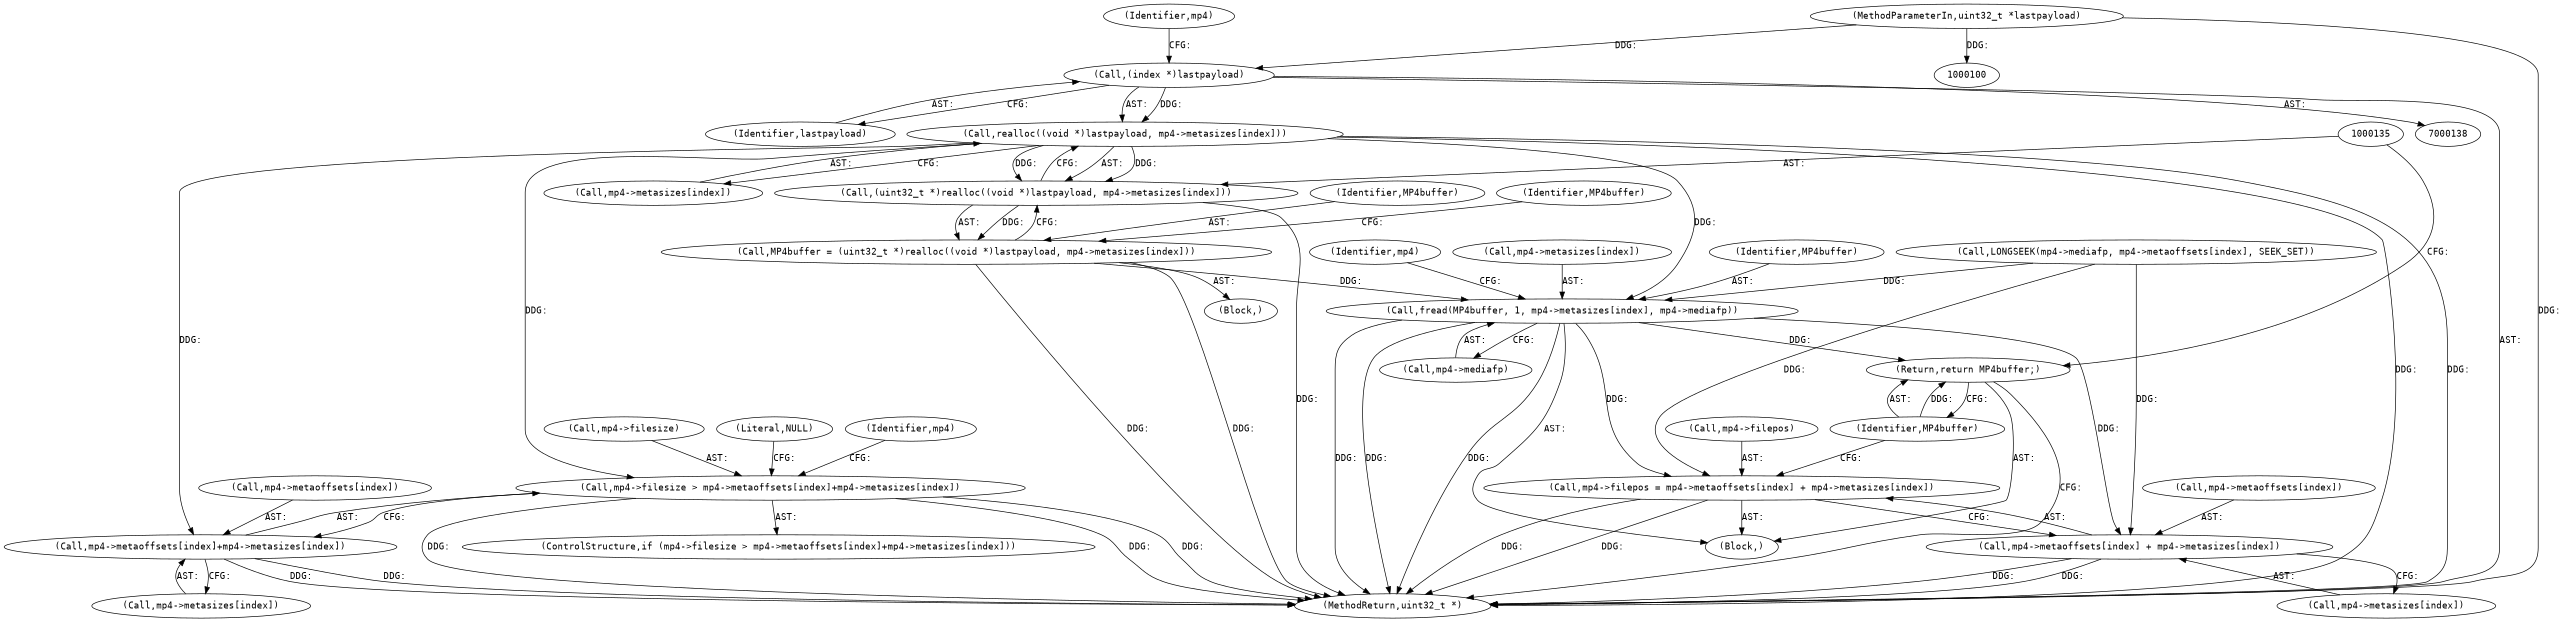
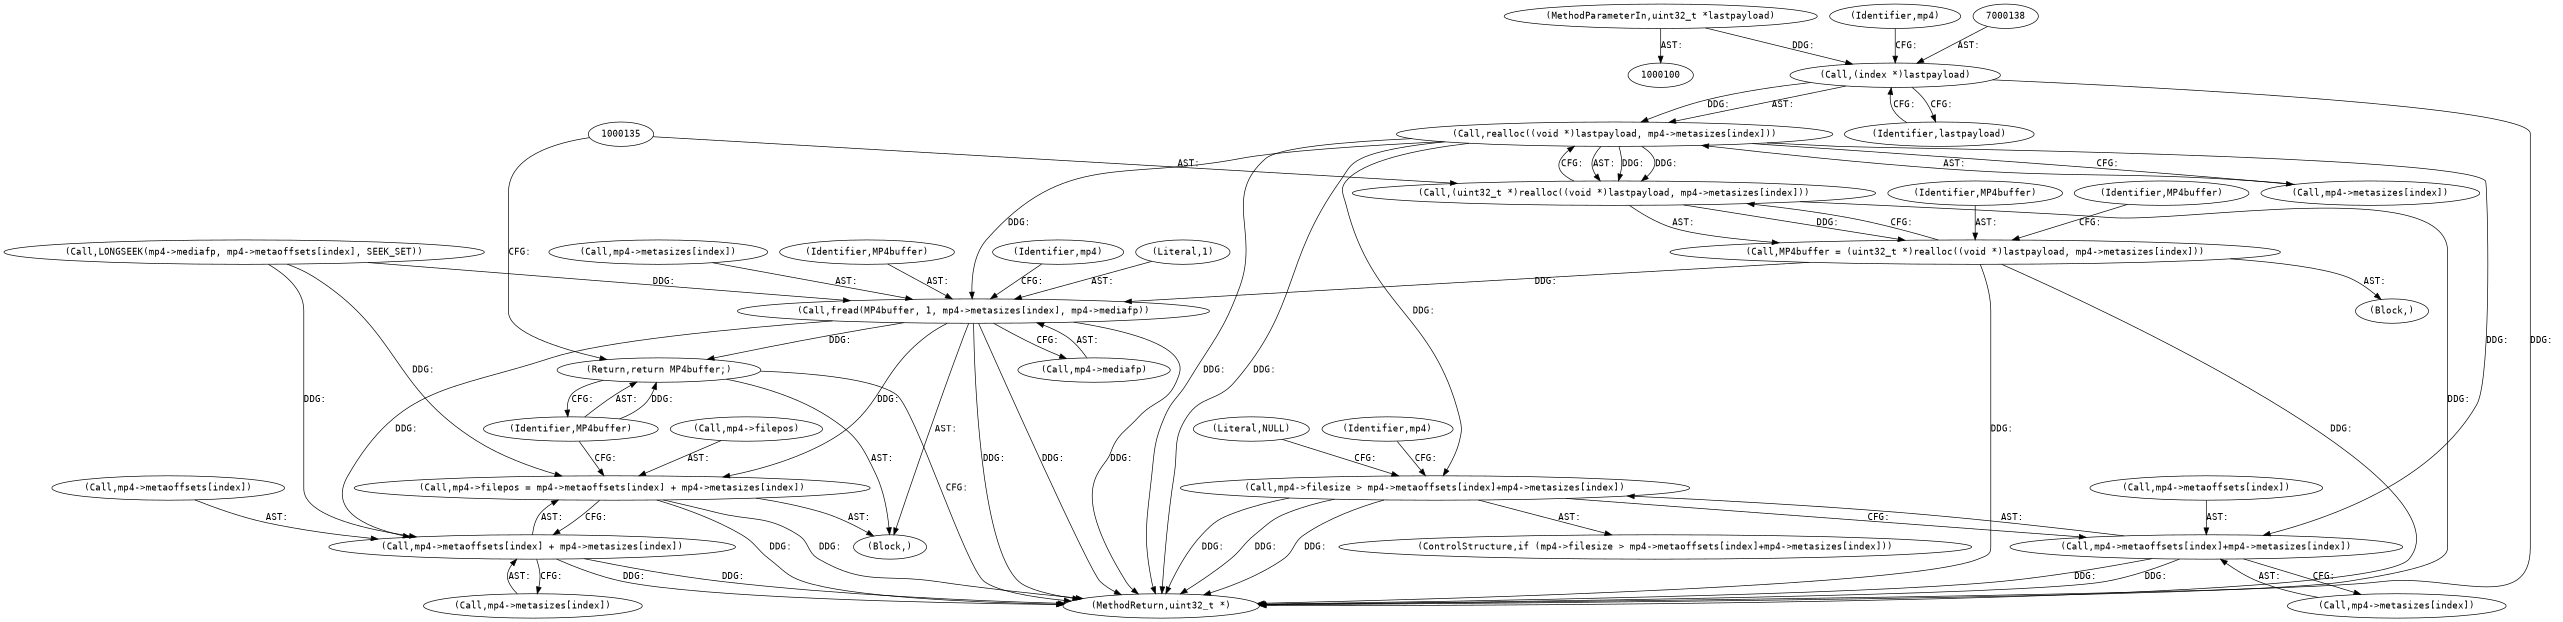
(1981, 46) -> (1675, 46)
(2133, 98) -> (1955, 43)
(946, 105) -> (1907, 105)
none -> (1183, 252)
(2514, 341) -> (2545, 341)
(624, 429) -> none
(2476, 581) -> none
